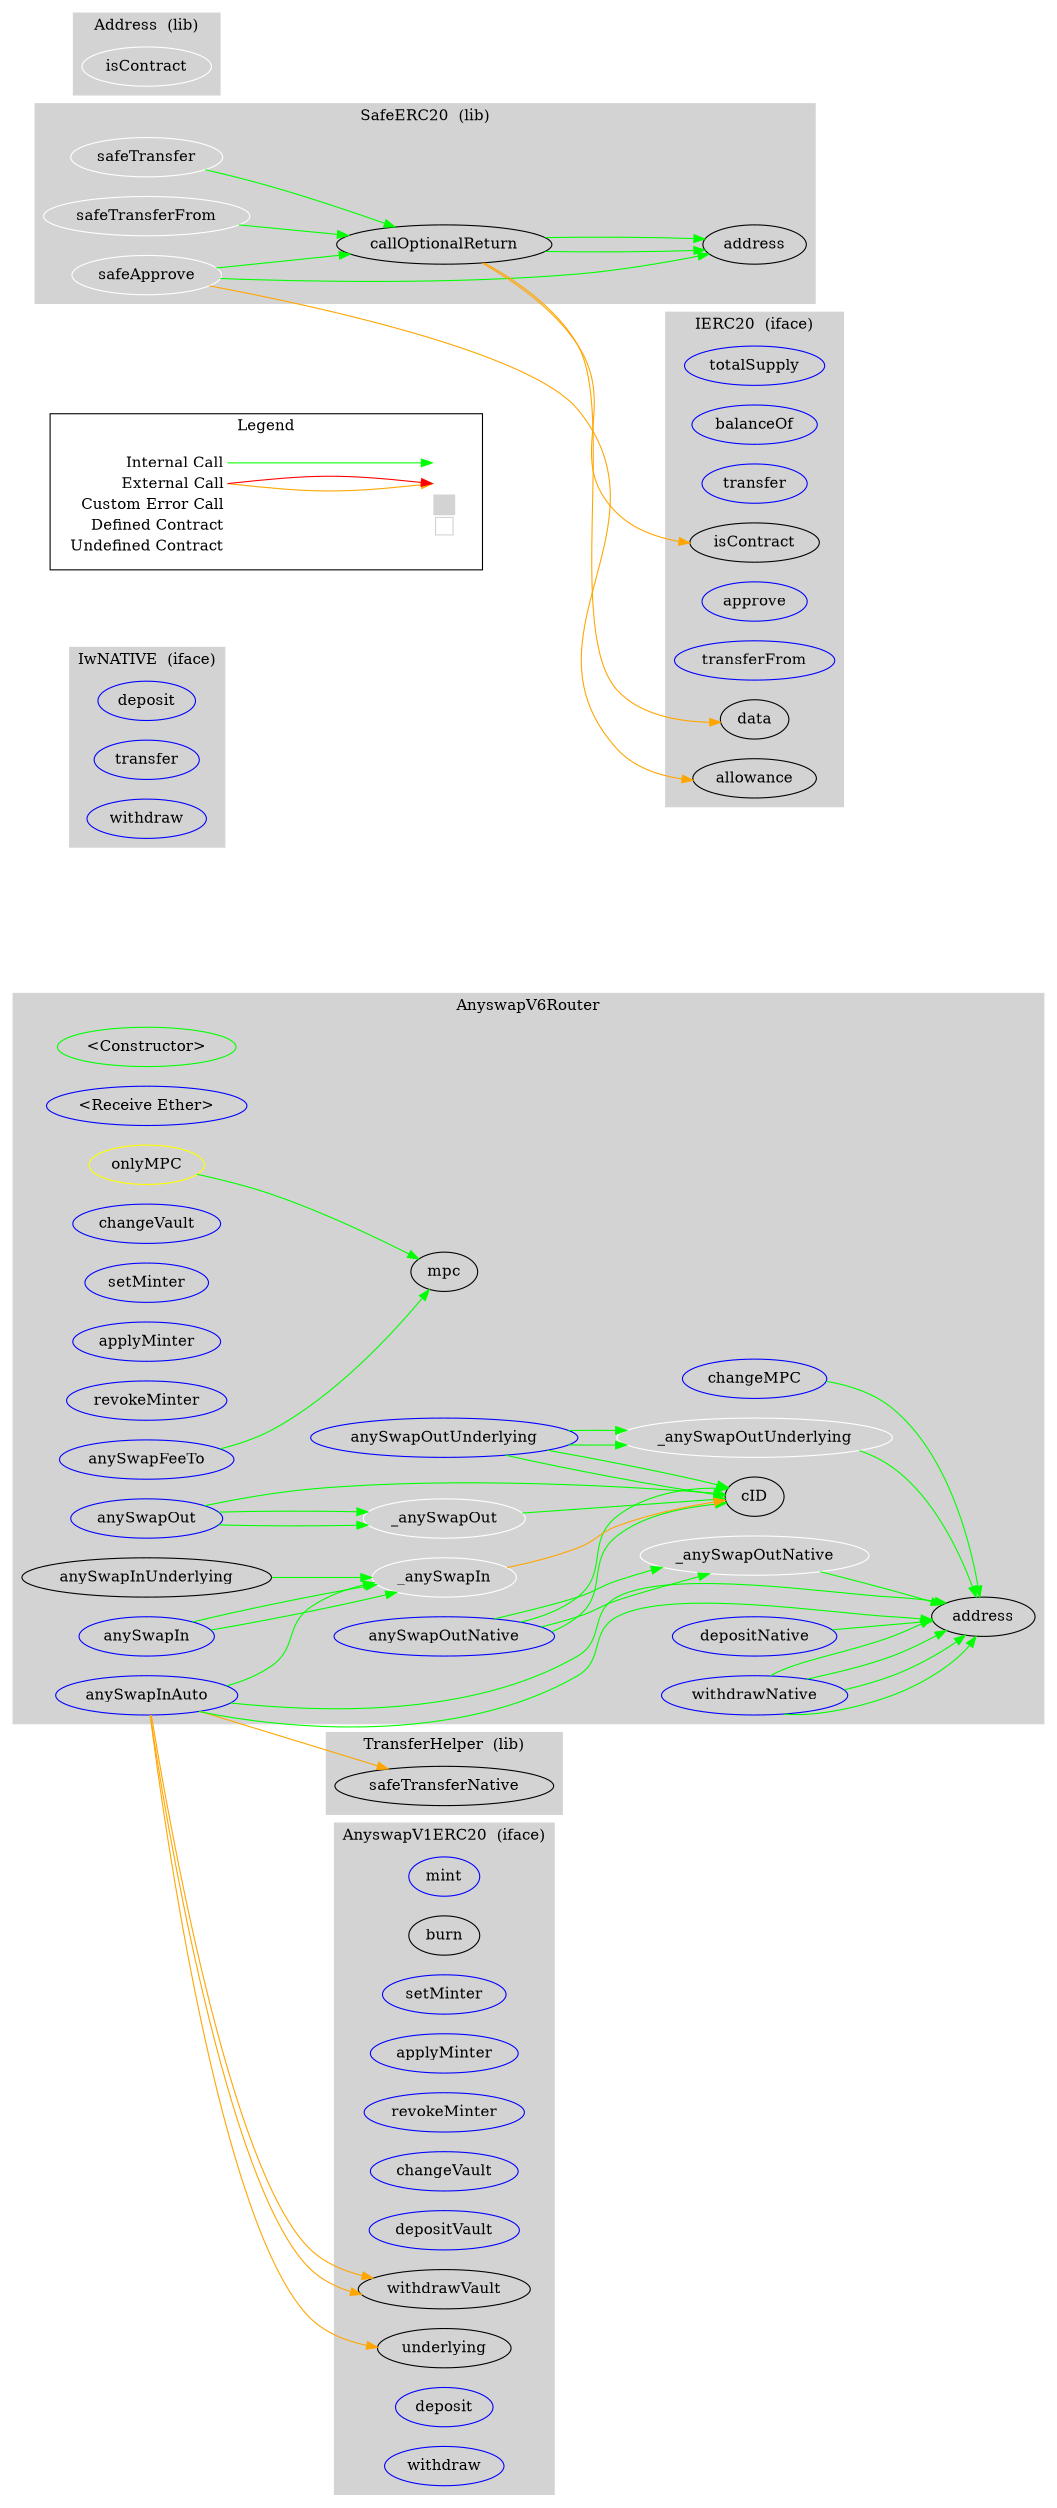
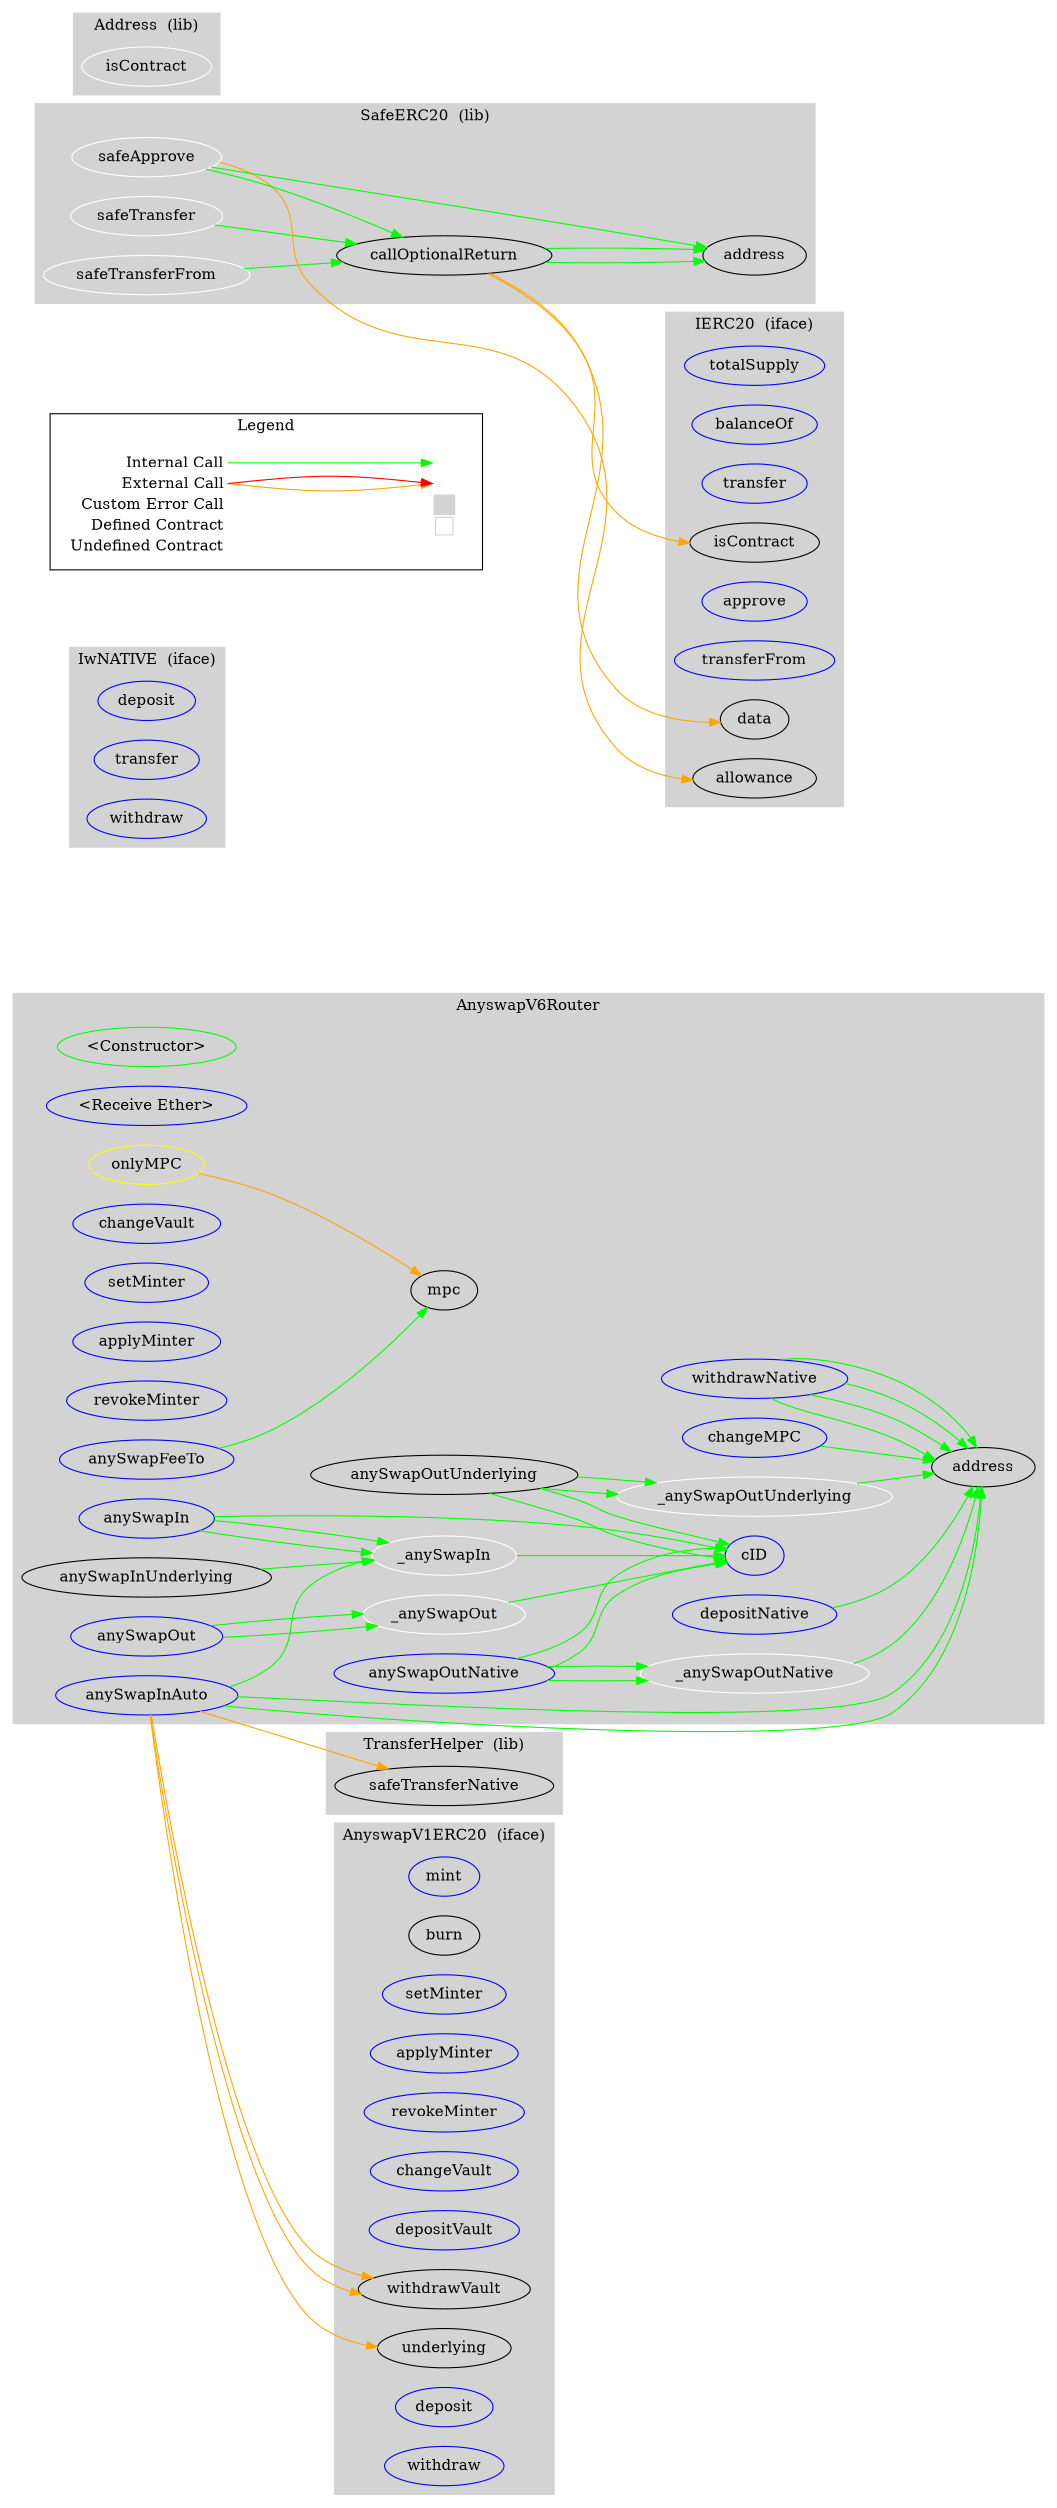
(306, 1207) -> (310, 1211)
(444, 1438) -> (444, 1475)
(459, 1483) -> (466, 1519)
(755, 1497) -> (755, 1556)
(619, 1526) -> (615, 1556)
